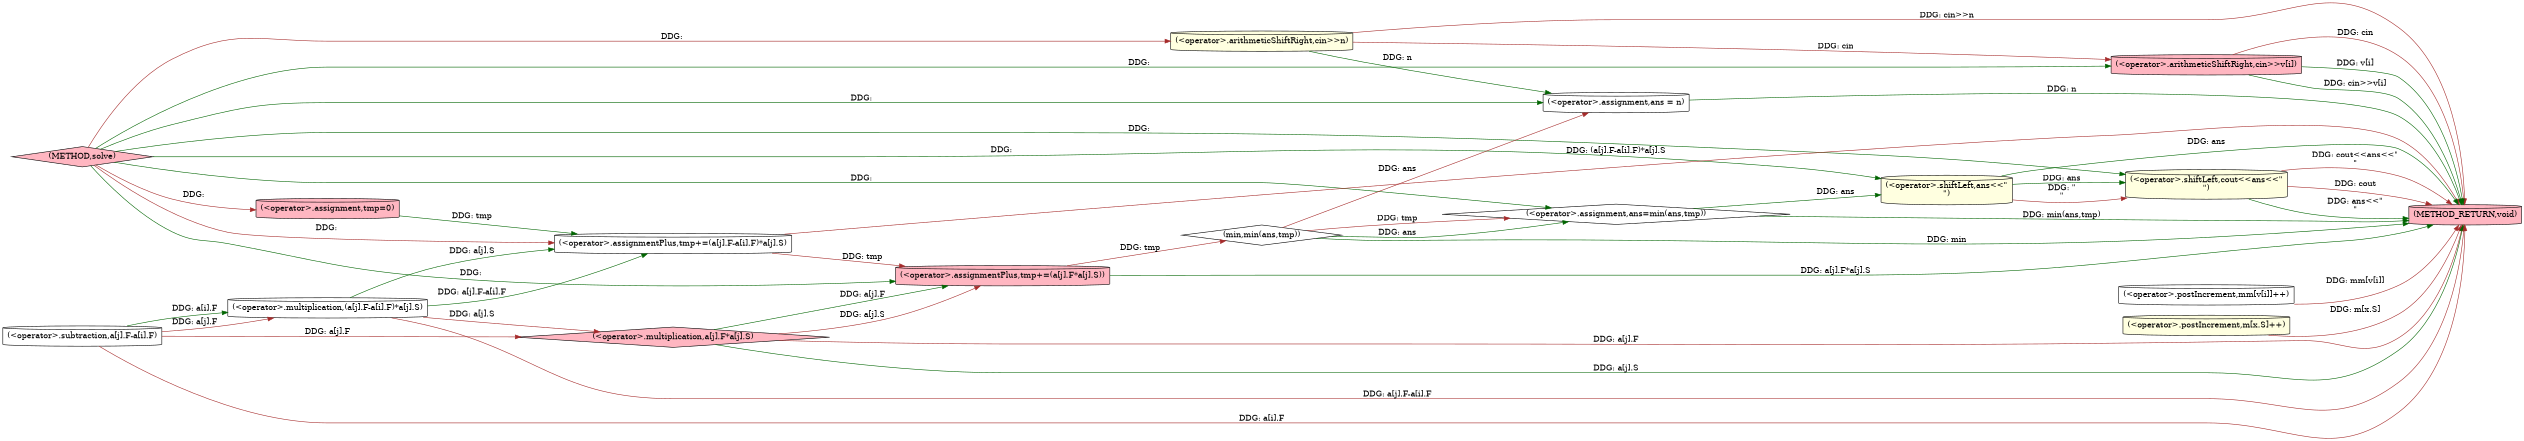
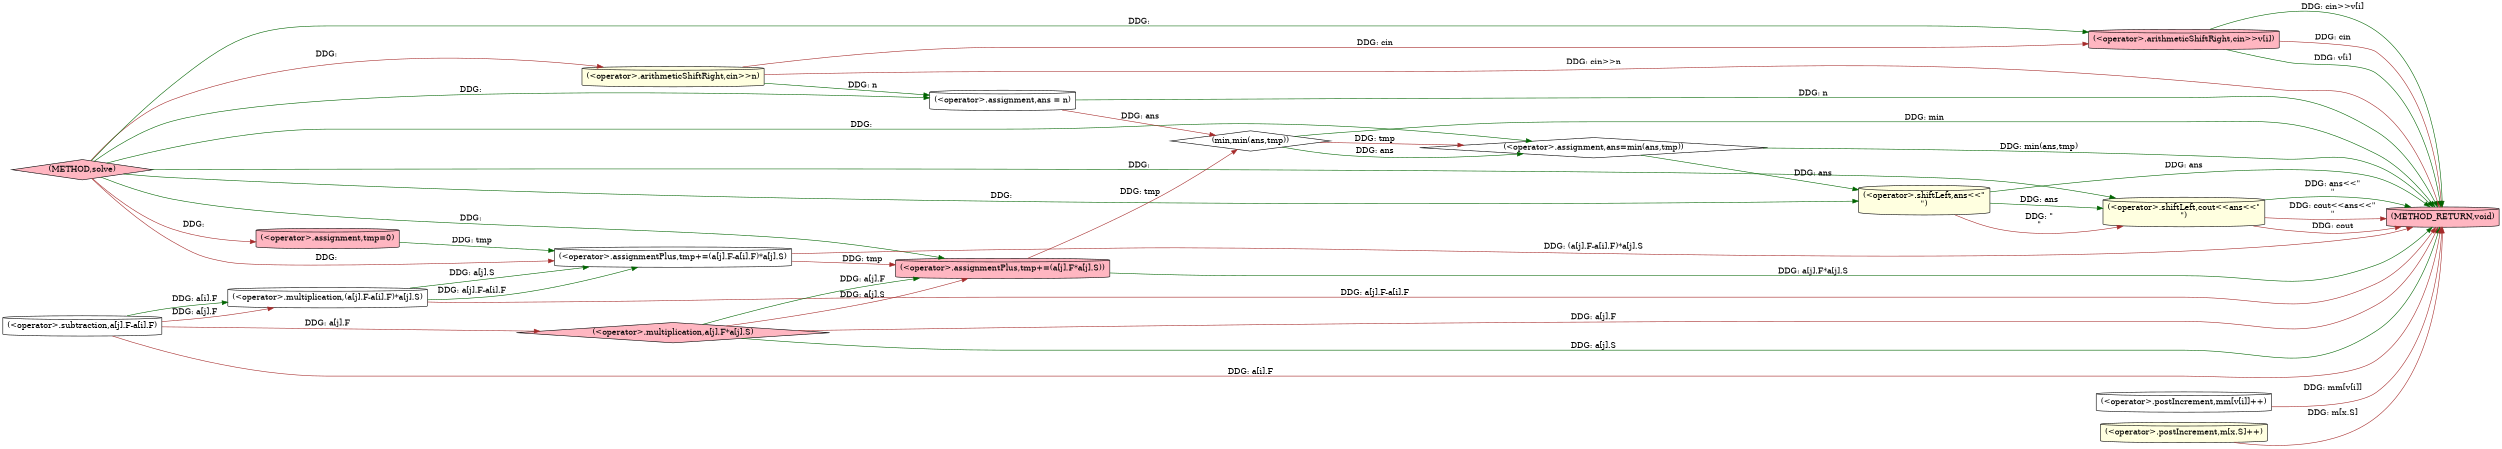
(1433, 171) -> (1136, 122)
(509, 325) -> none
